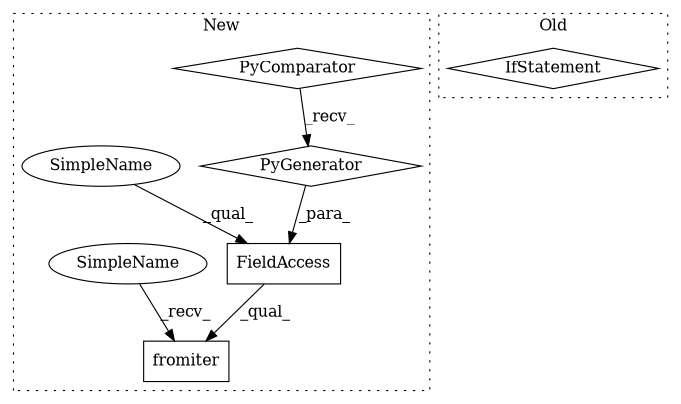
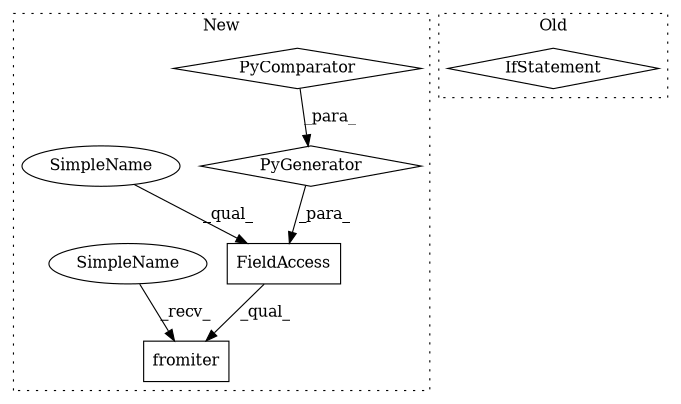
(330, 117) -> (330, 117)
